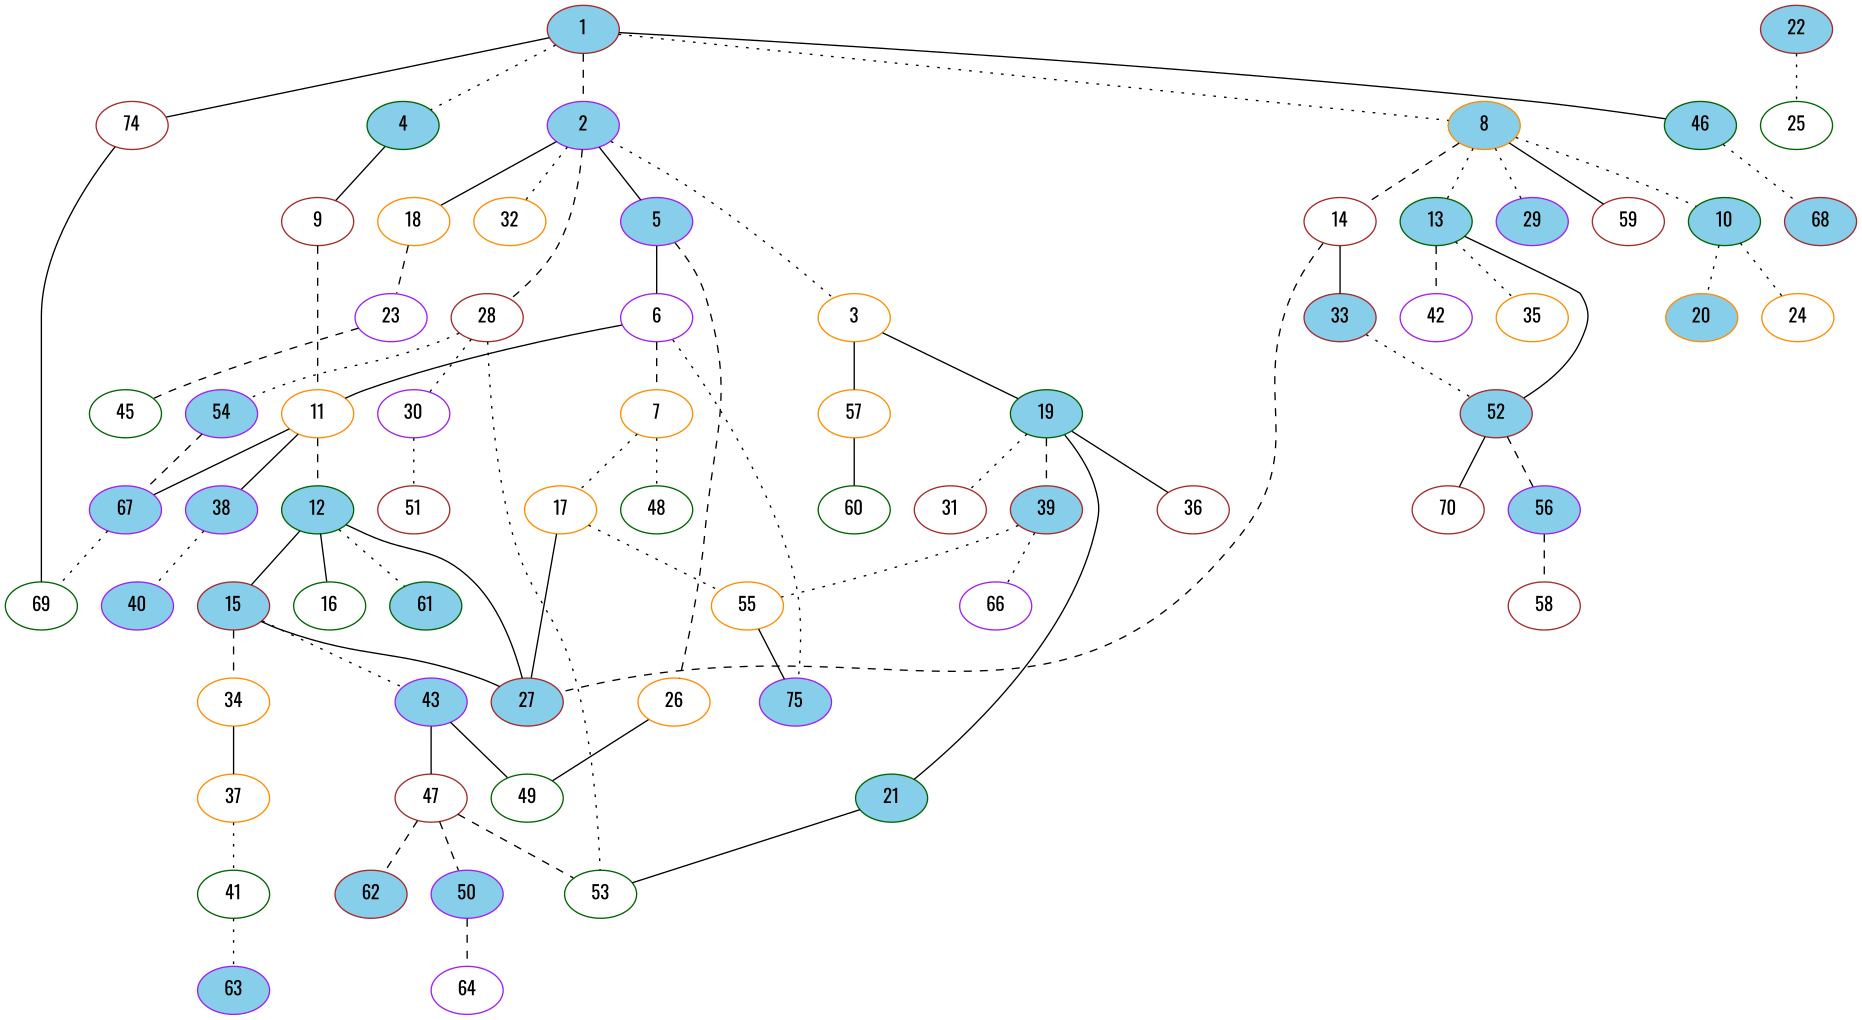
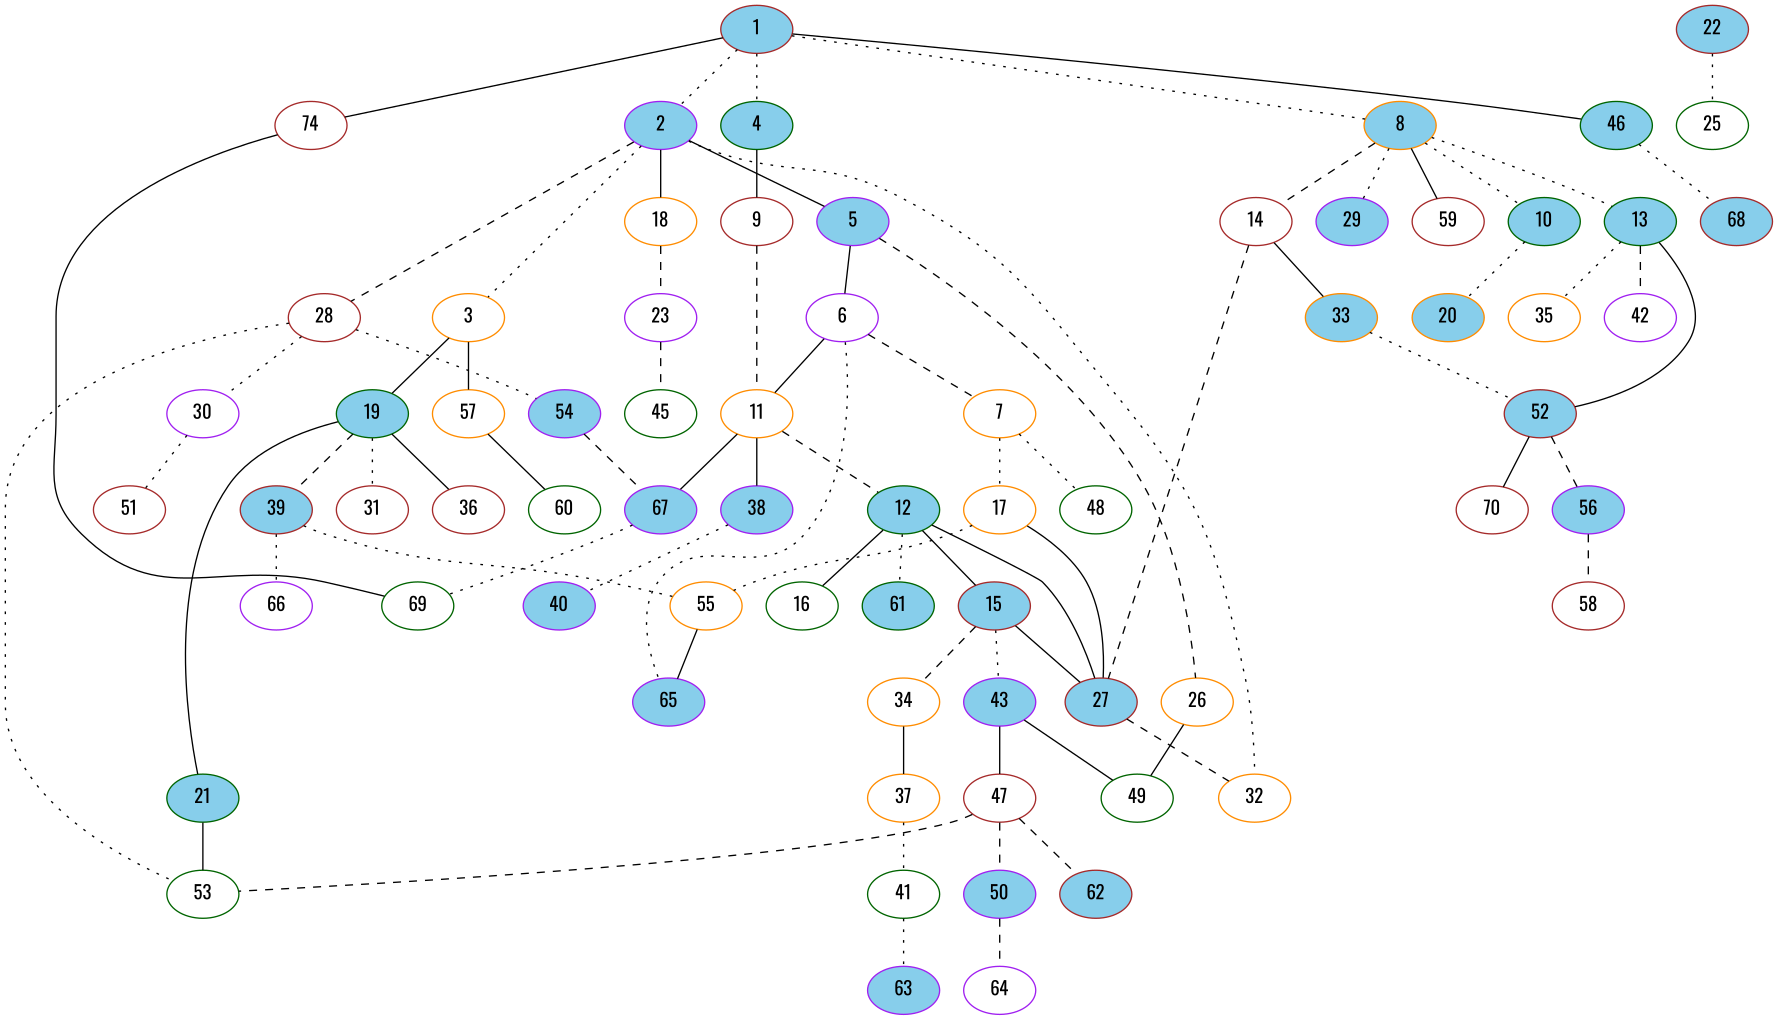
(583, 78) -> (709, 77)
(1340, 318) -> (1341, 318)
(1798, 318) -> none
(795, 702) -> (669, 702)
none -> (1178, 750)
